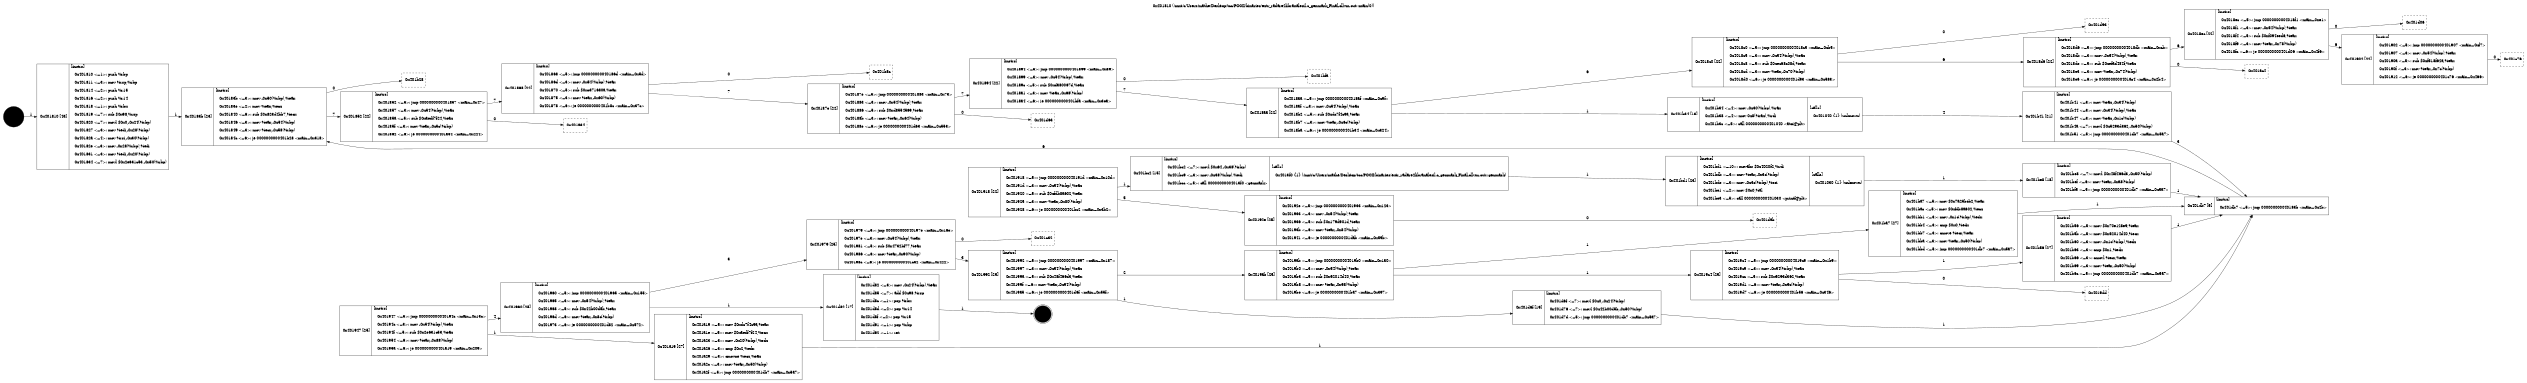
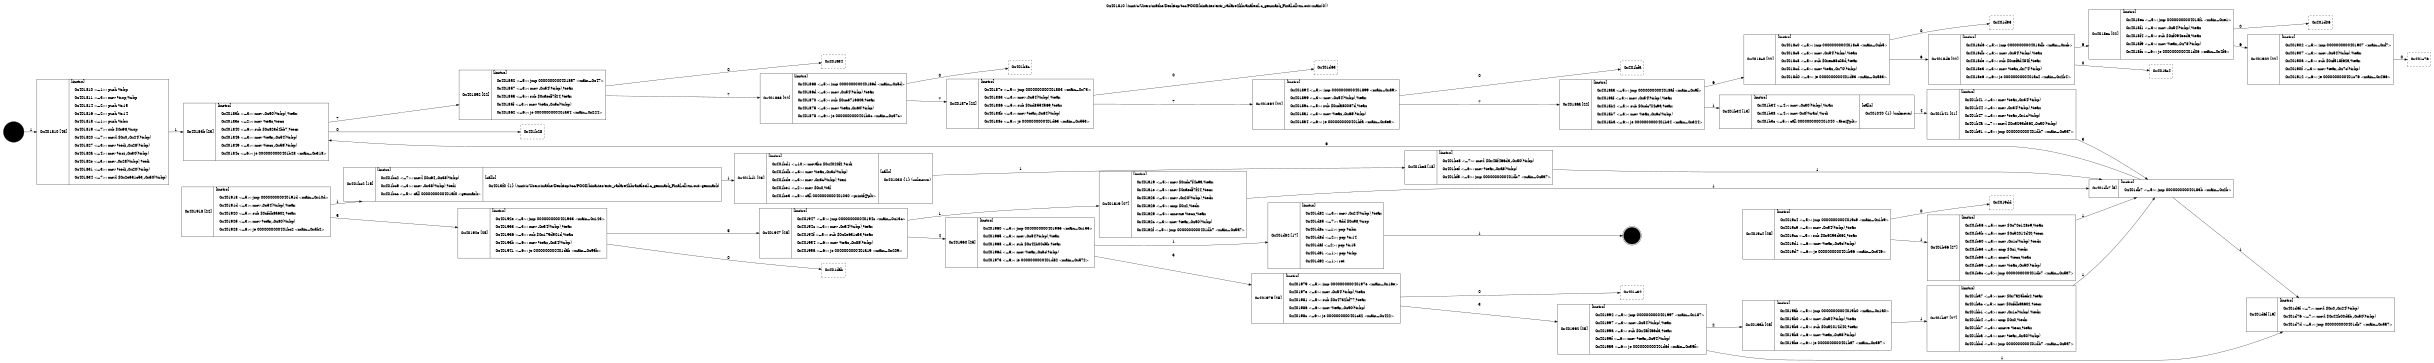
none -> (682, 233)
(1541, 275) -> none
(1976, 328) -> (2235, 247)
